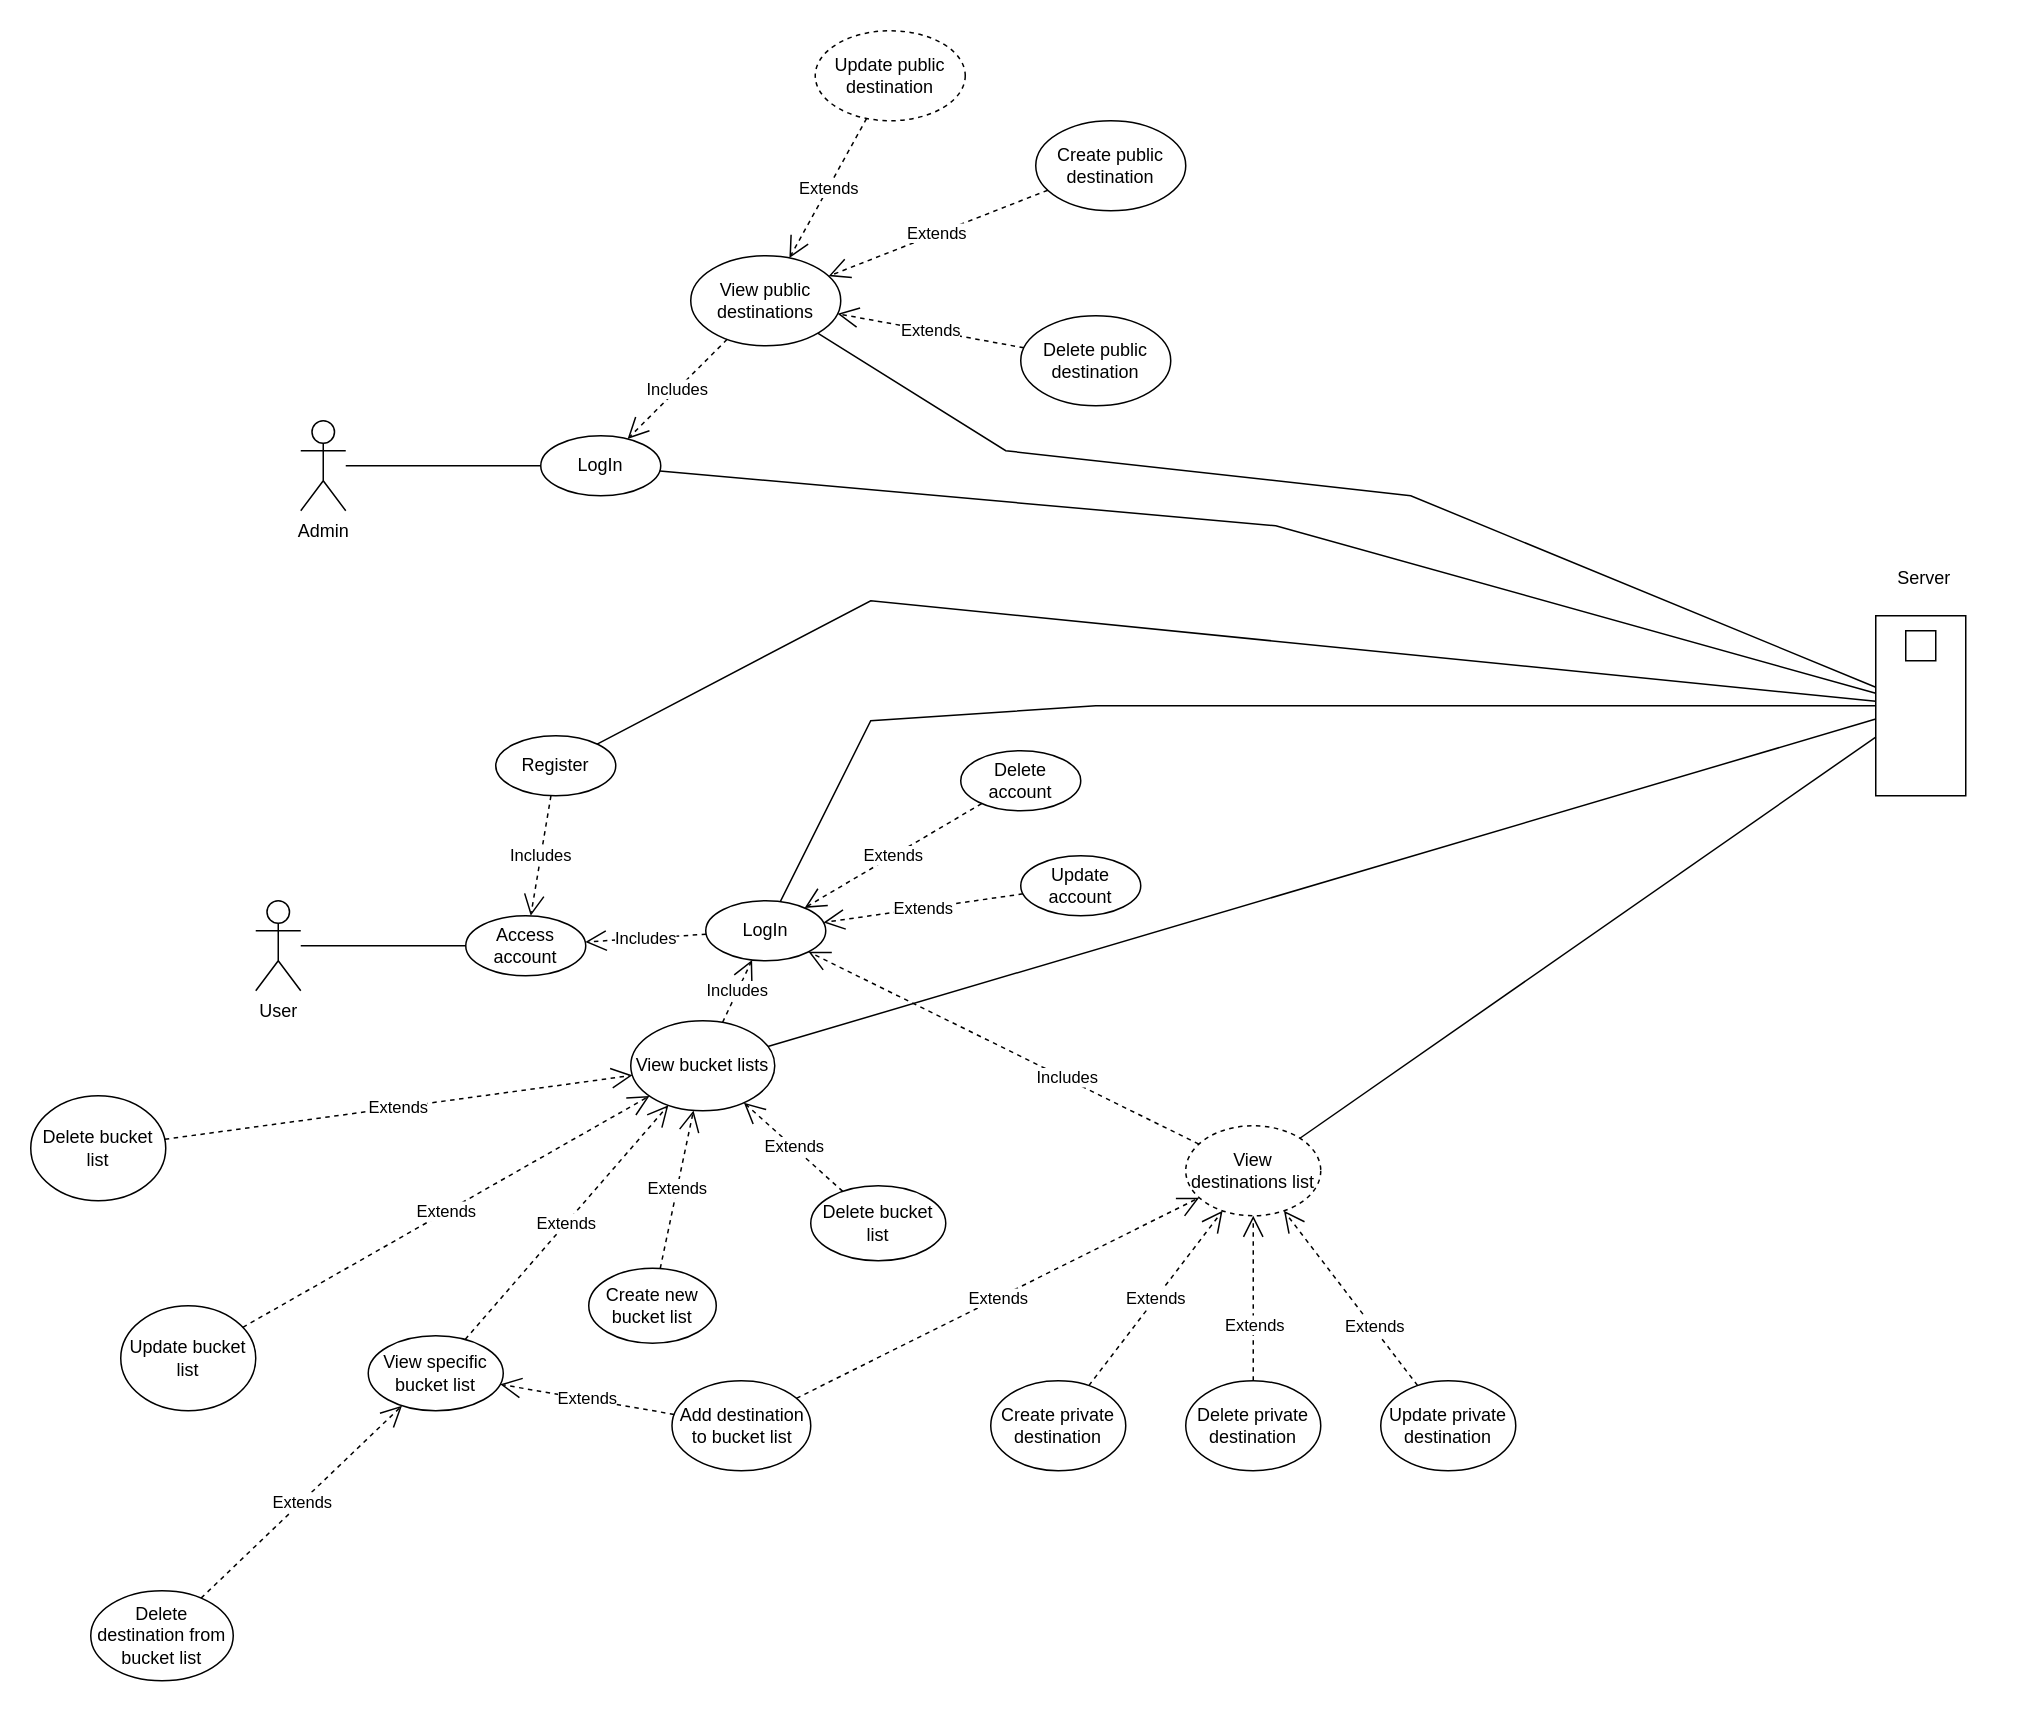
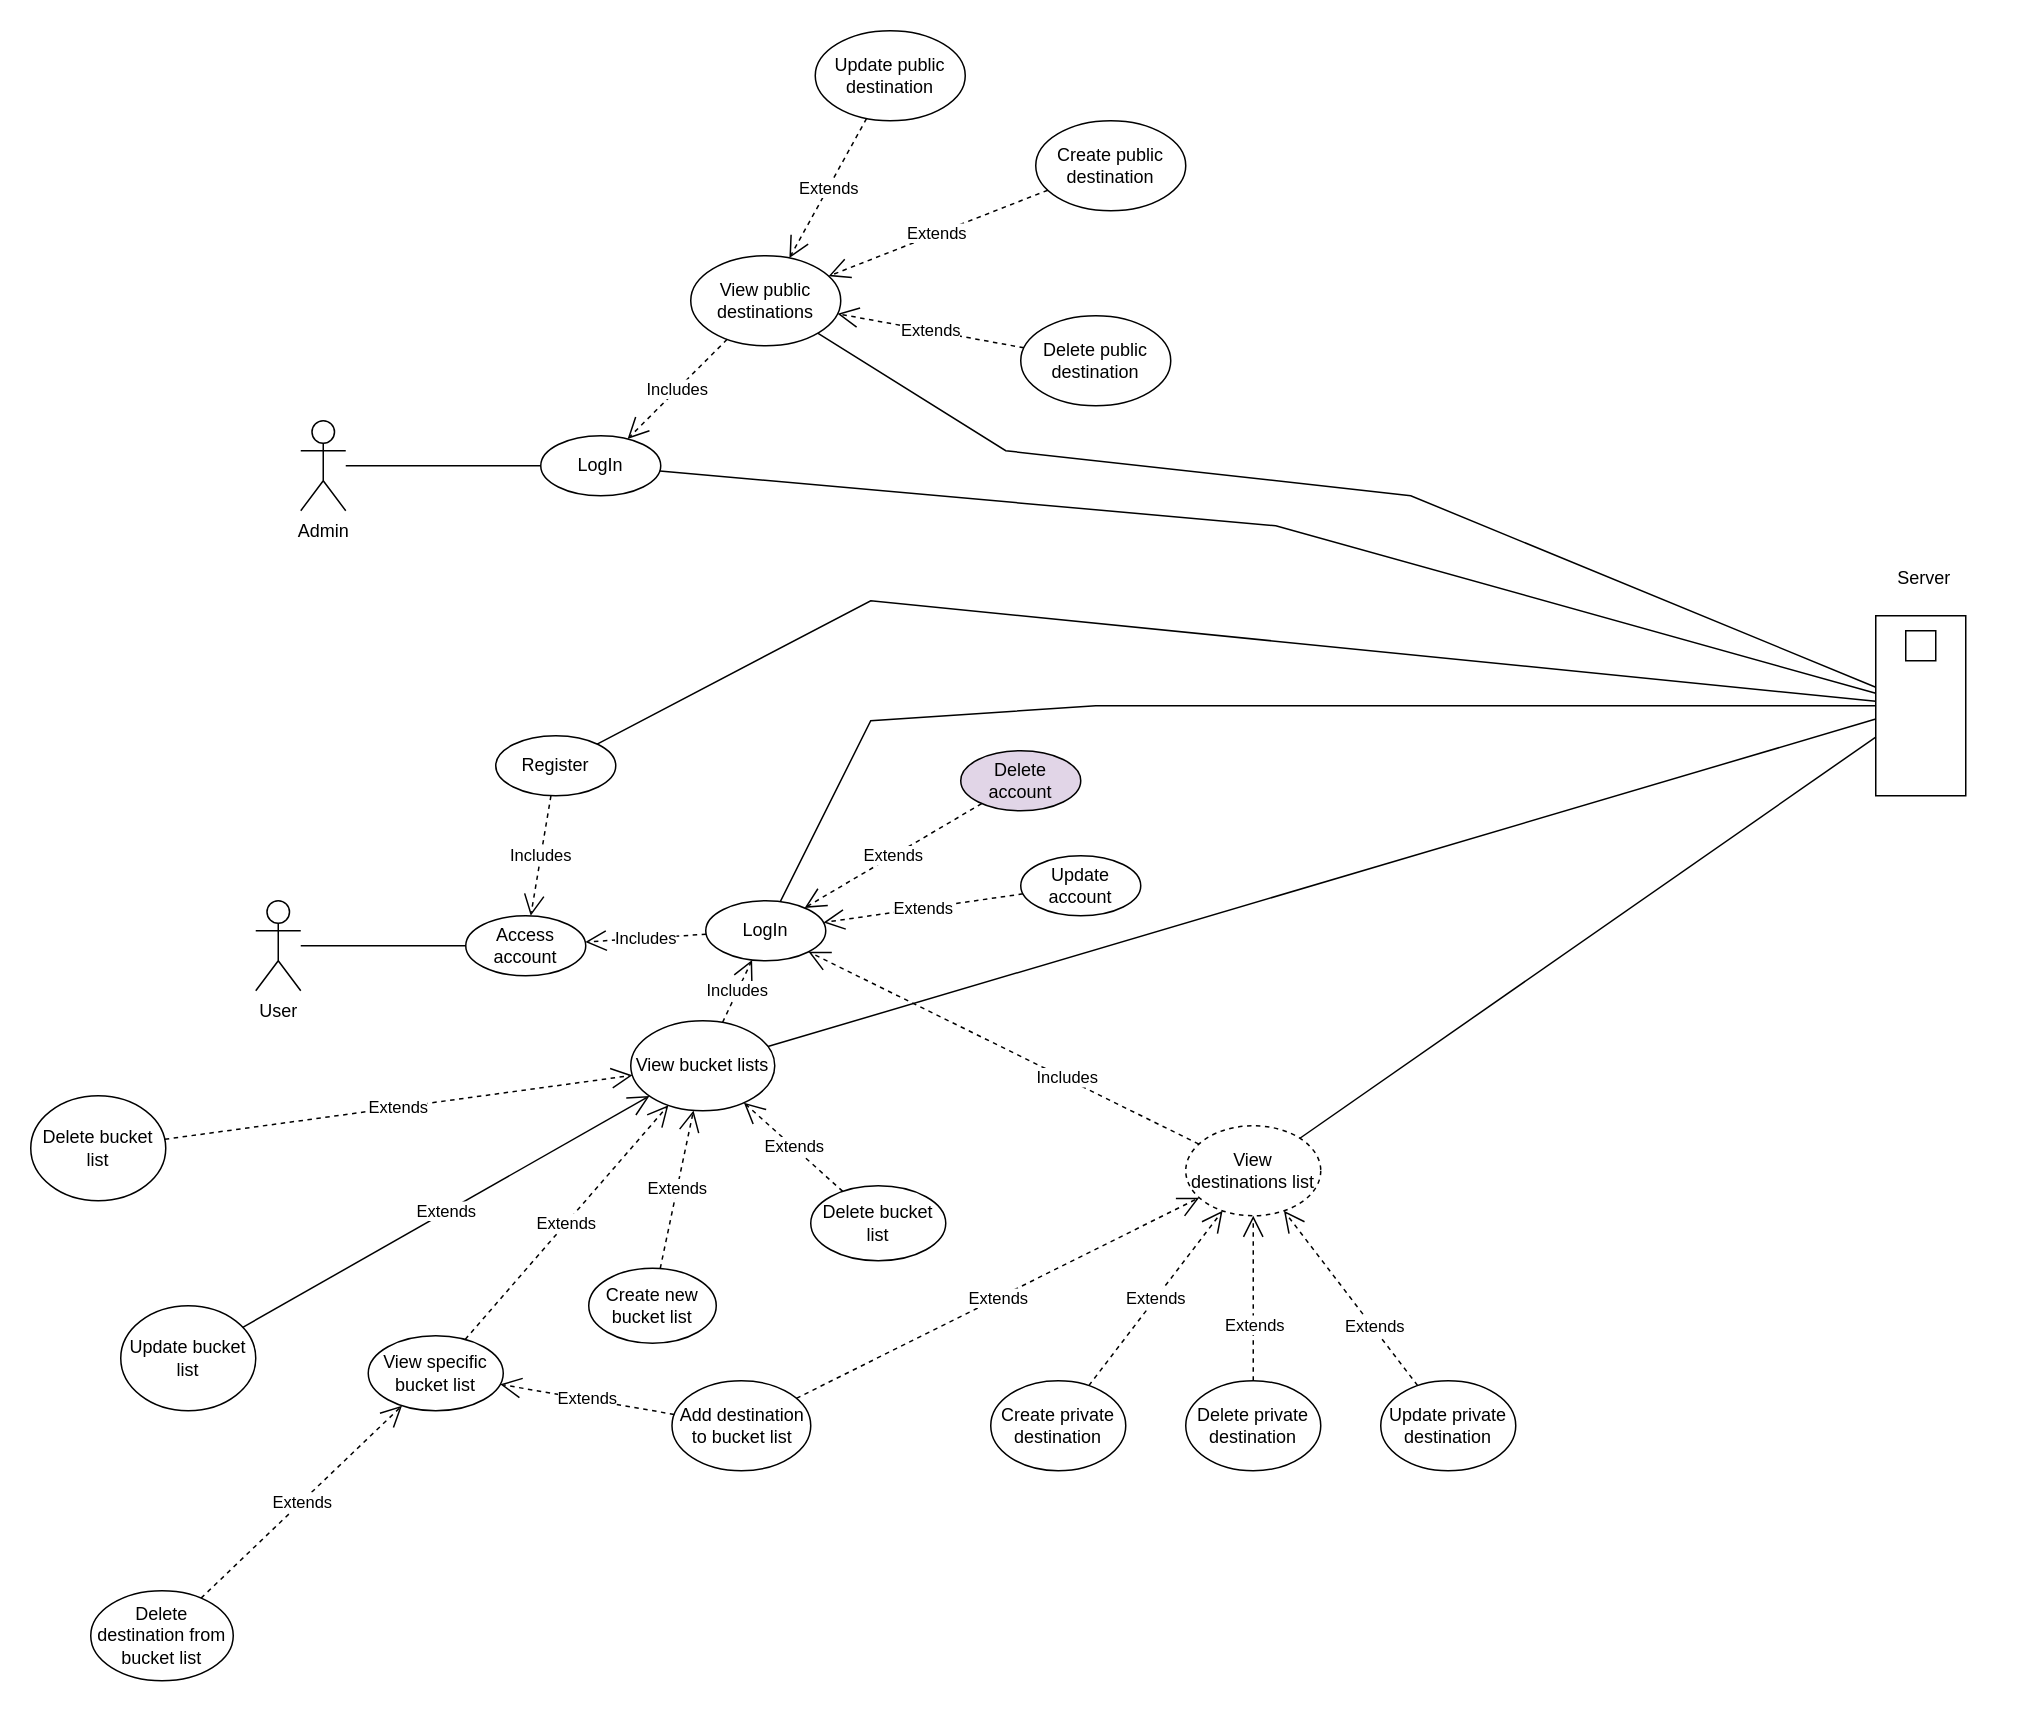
(890, 76) -> (890, 76)
(1021, 781) -> (1021, 781)
(338, 1273) -> (338, 1273)
